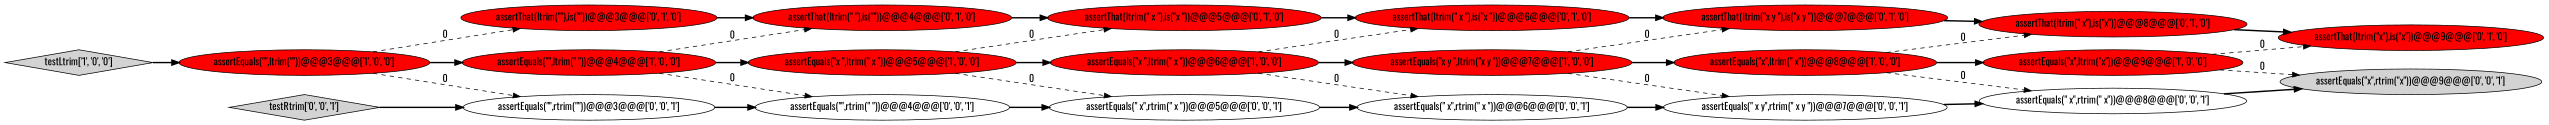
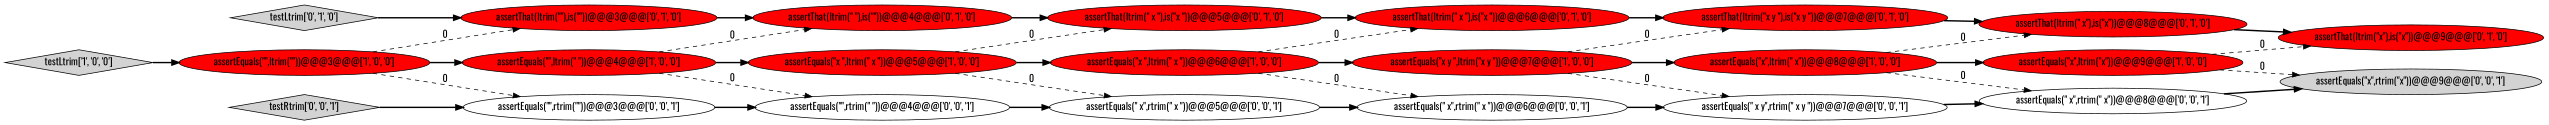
none -> (304, 18)
